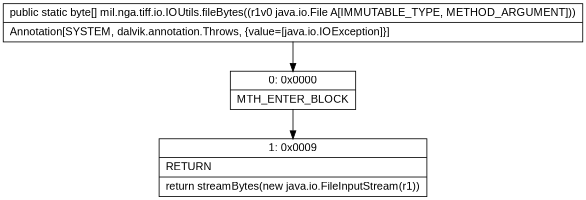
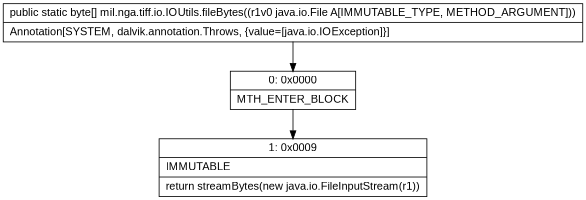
(189, 167) -> (198, 167)
